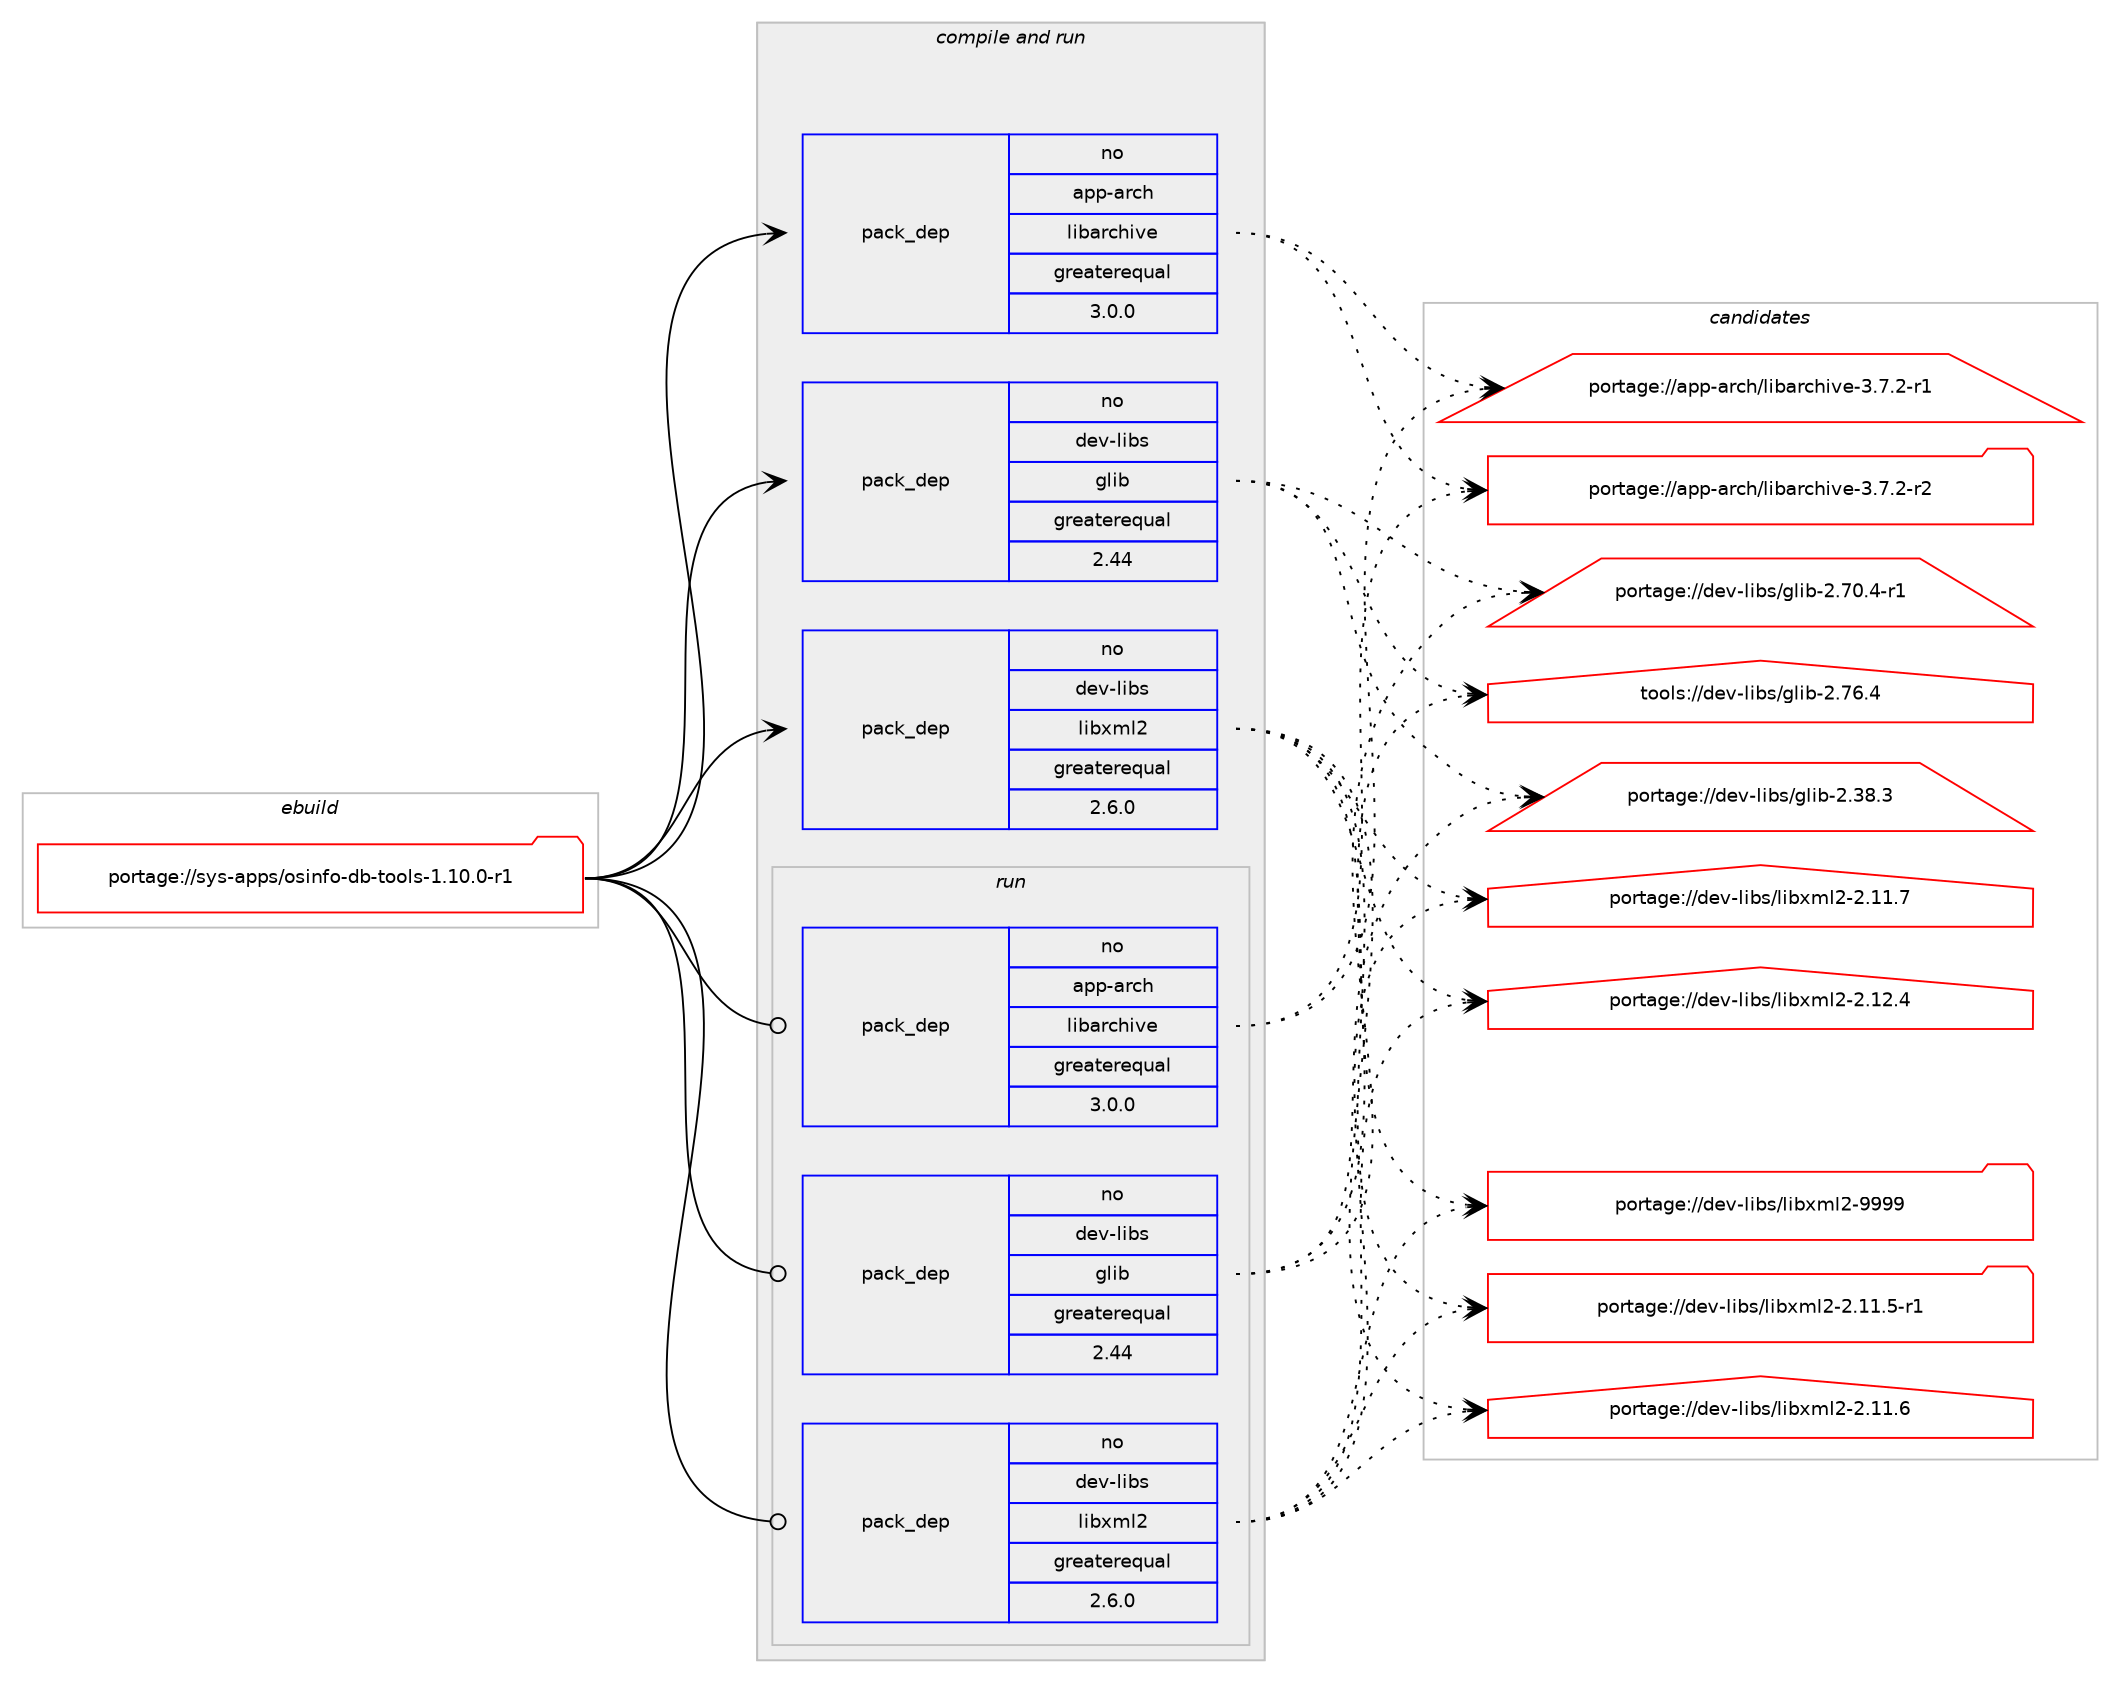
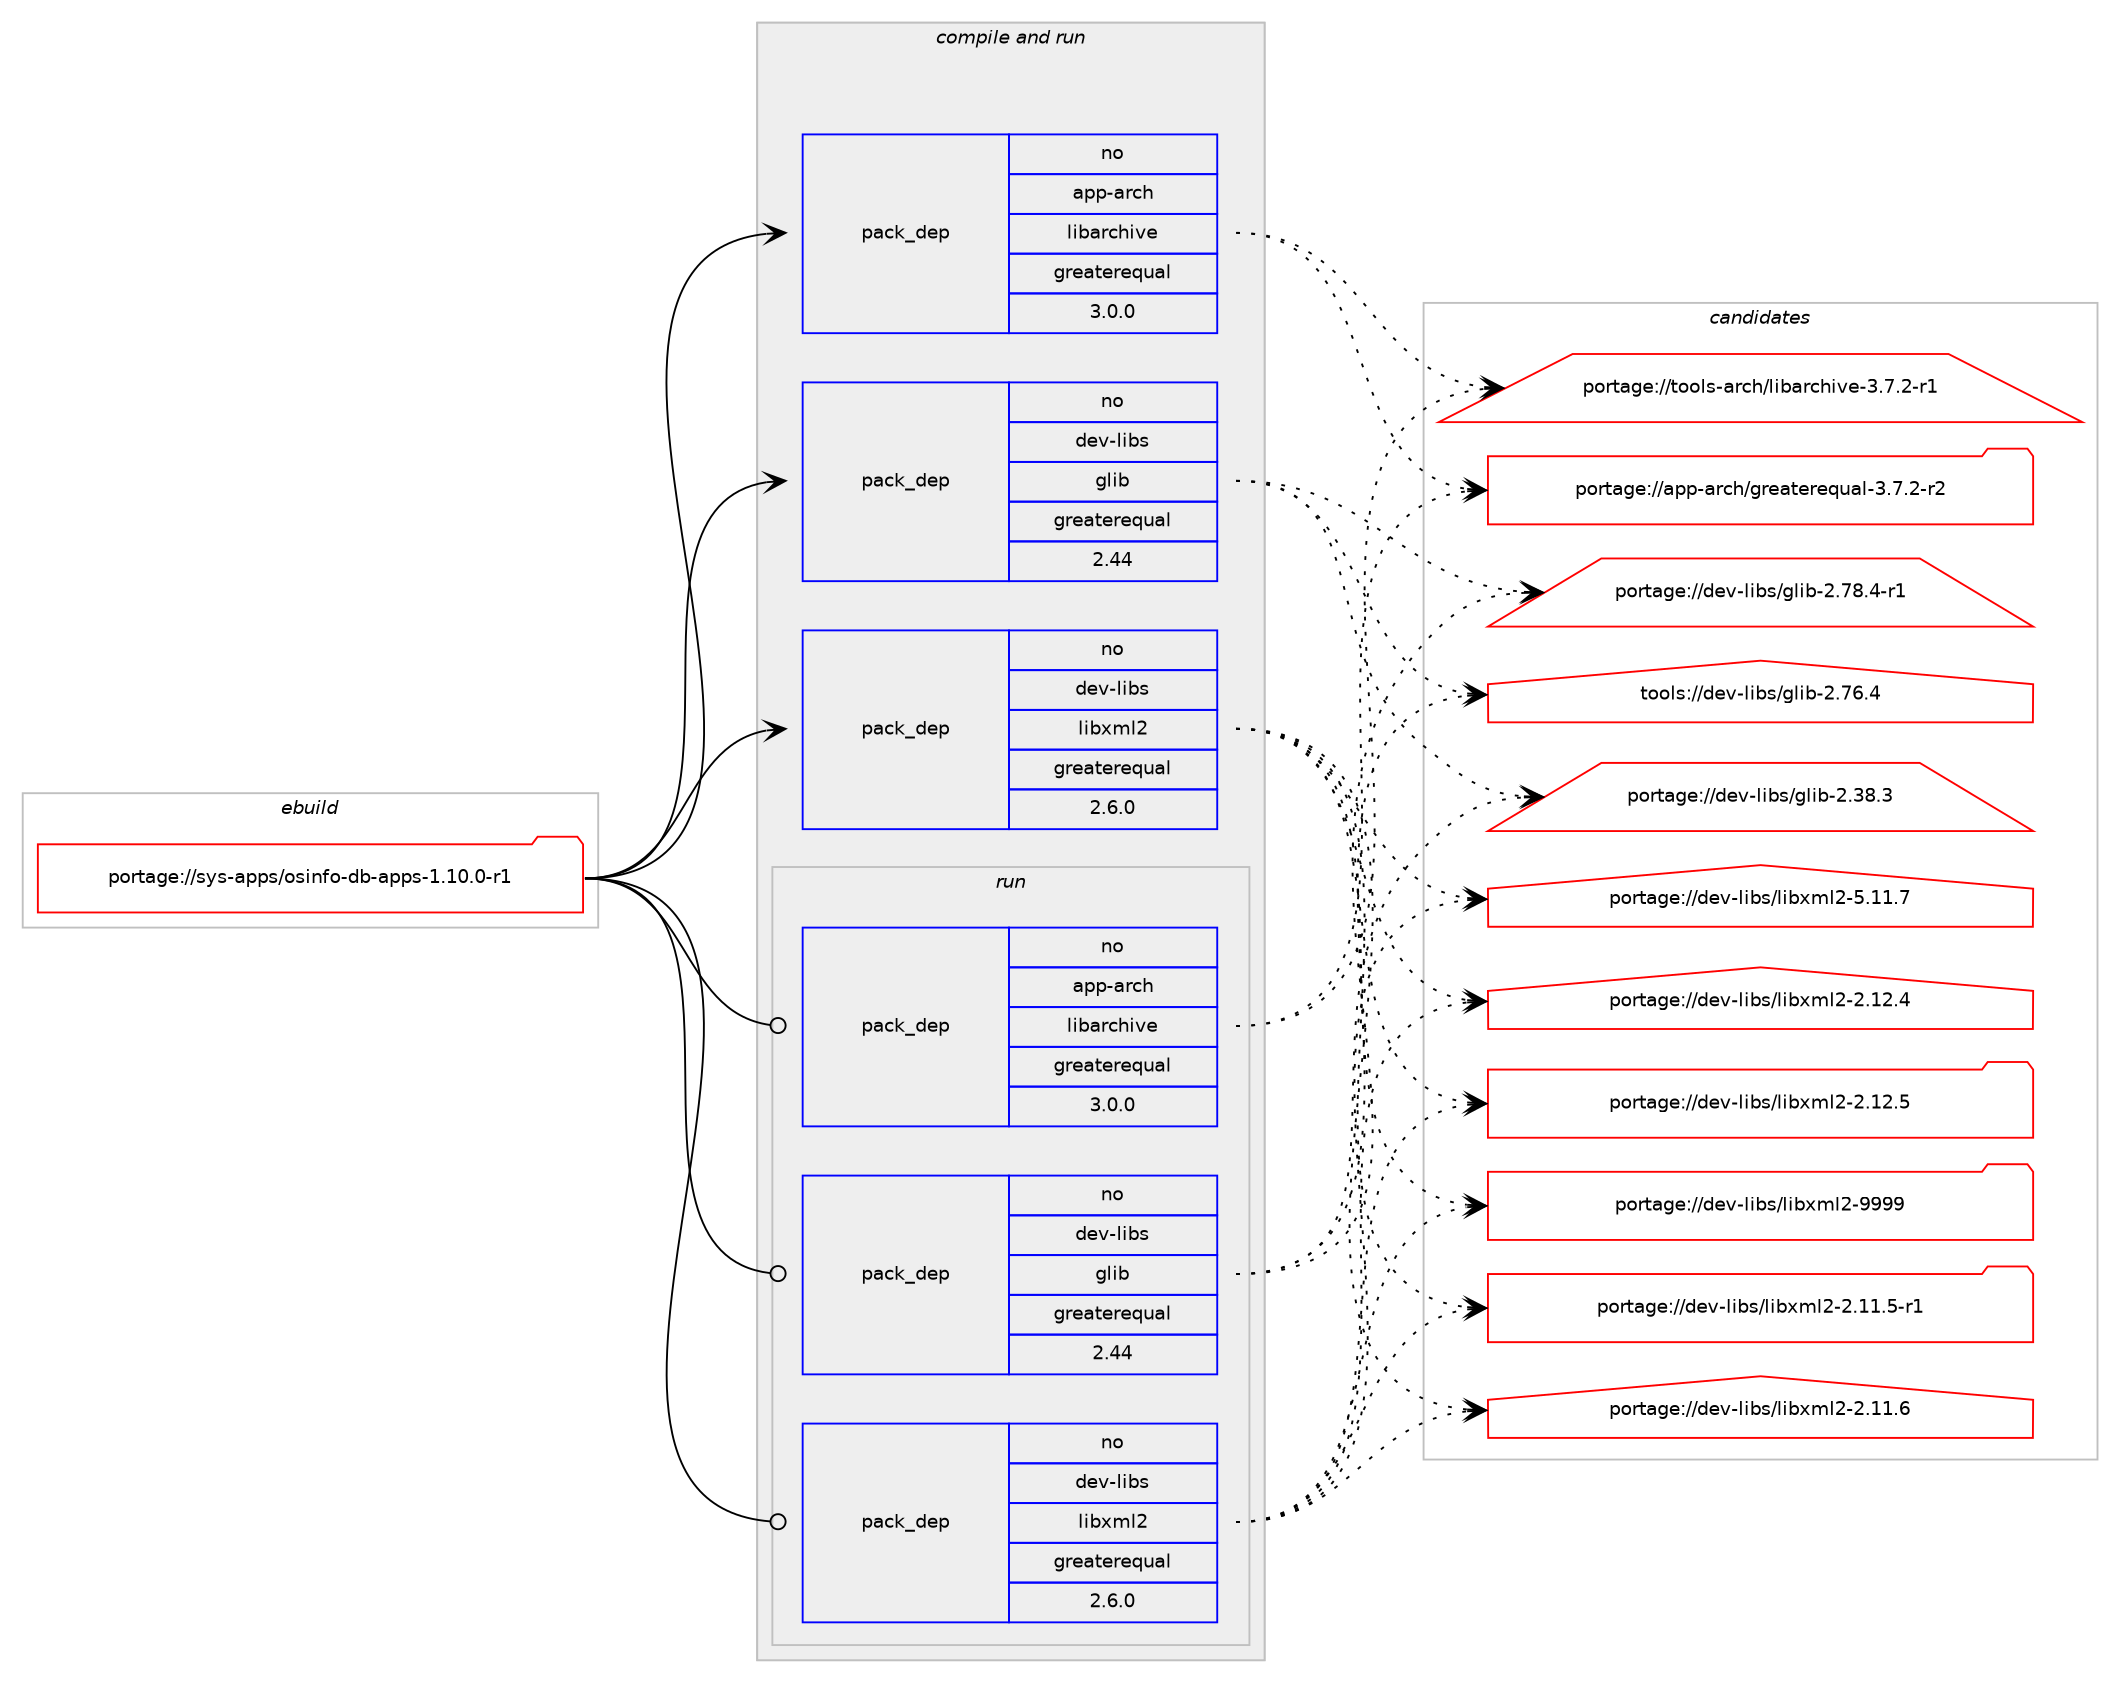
(1761, 388) -> (1761, 388)
(1761, 490) -> (1761, 490)
(1761, 593) -> (1761, 593)
(310, 878) -> (310, 878)
(1761, 899) -> (1761, 899)
none -> (1761, 1104)
